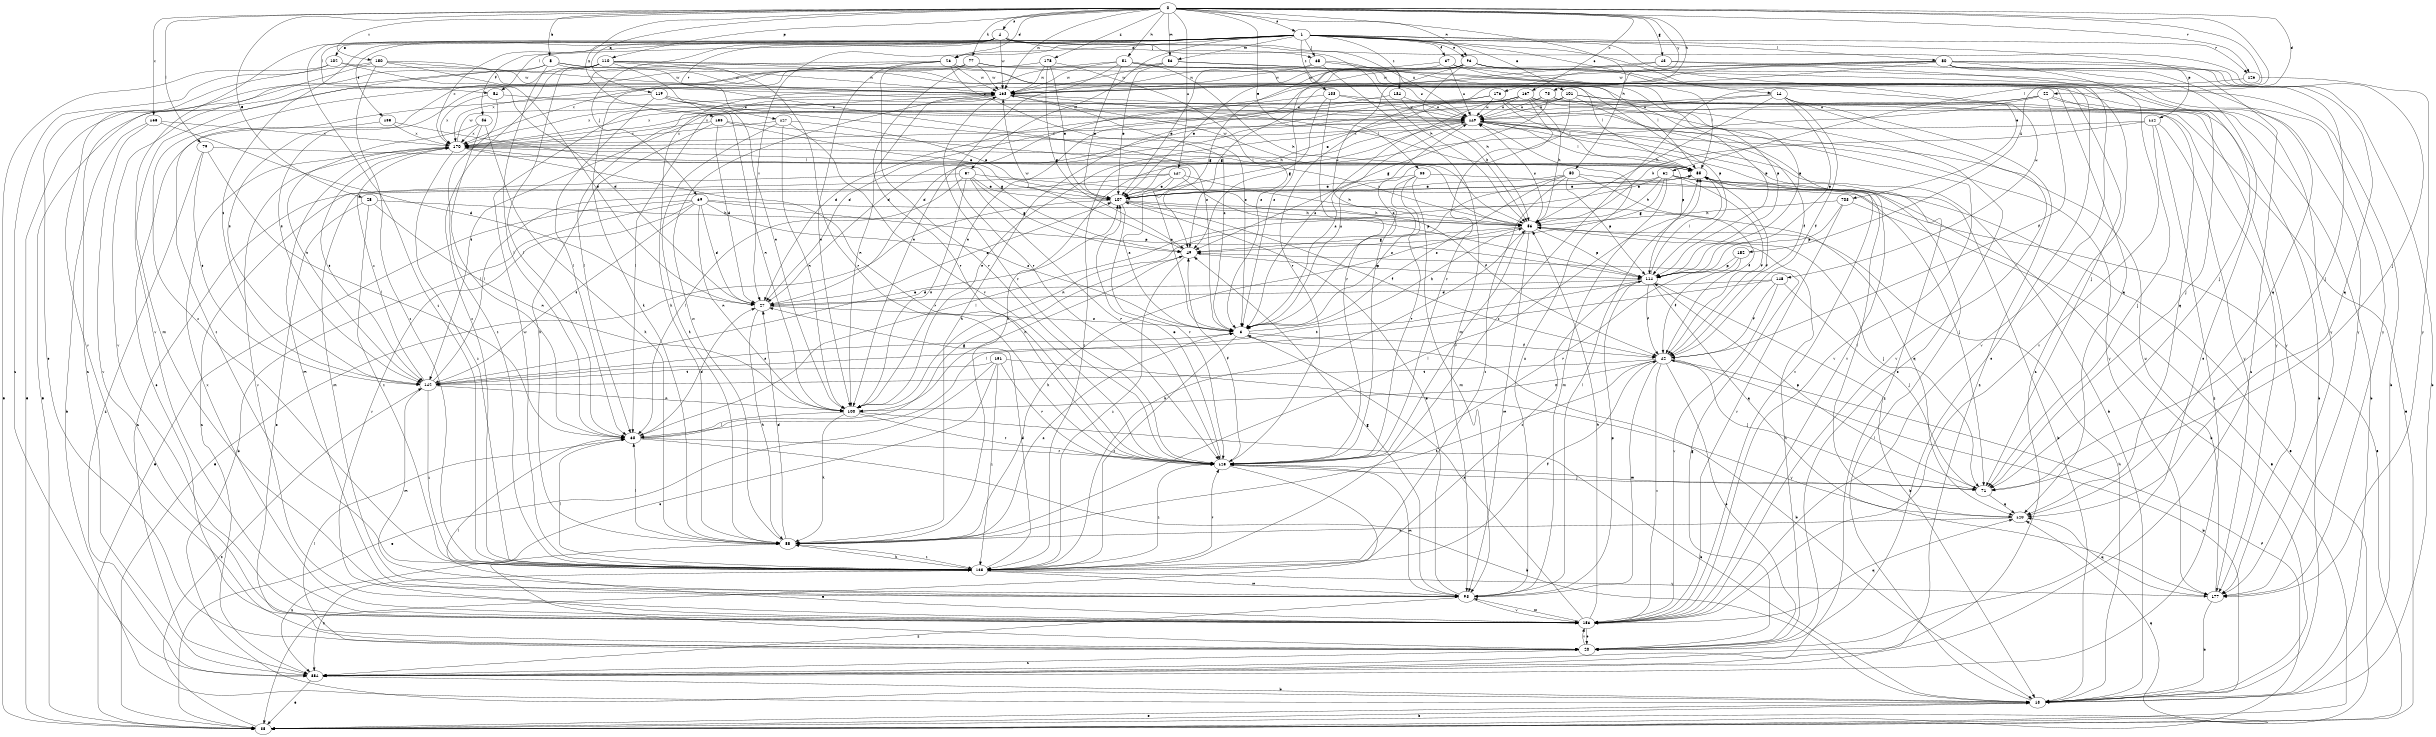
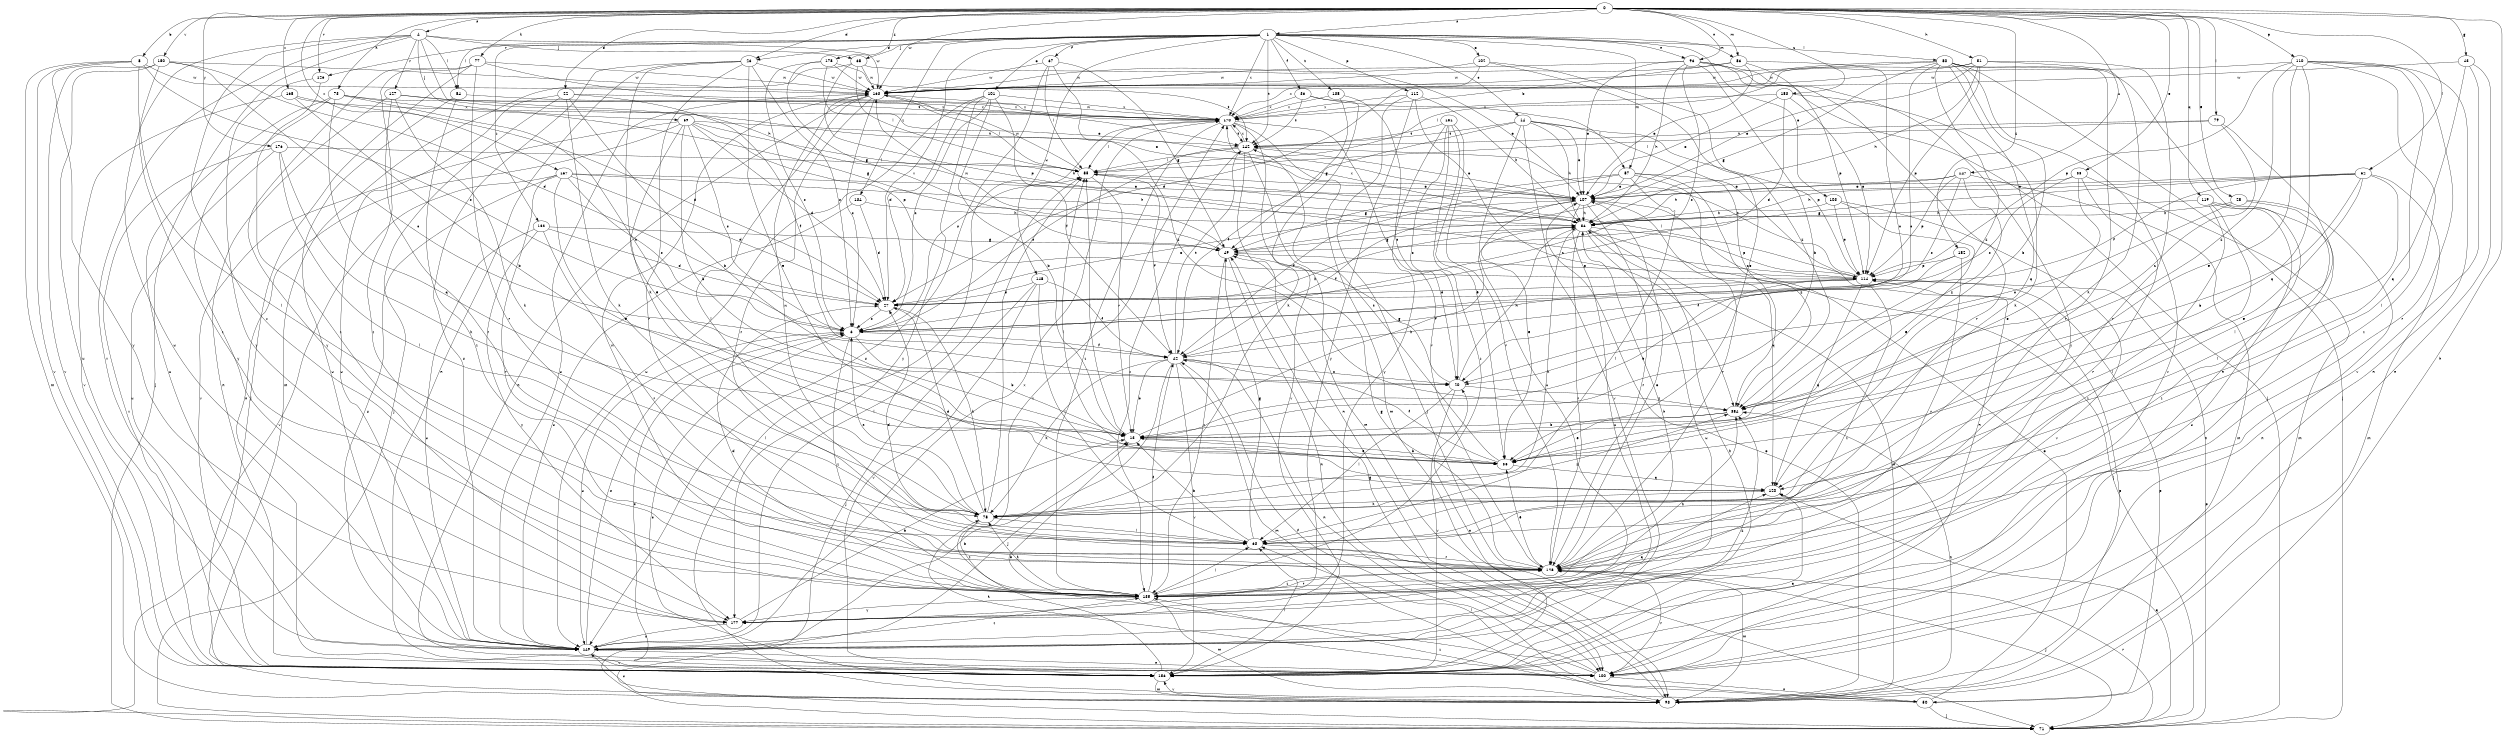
(729, 100) -> (1050, 107)
(574, 107) -> (1523, 94)
none -> (1575, 141)
(1987, 184) -> (309, 452)
(1845, 200) -> (1833, 200)
(1194, 242) -> (1762, 689)
(1762, 261) -> (1562, 295)
(506, 304) -> (1493, 109)
(1228, 359) -> (1382, 412)
(2058, 438) -> (1119, 306)
(788, 544) -> (986, 517)
